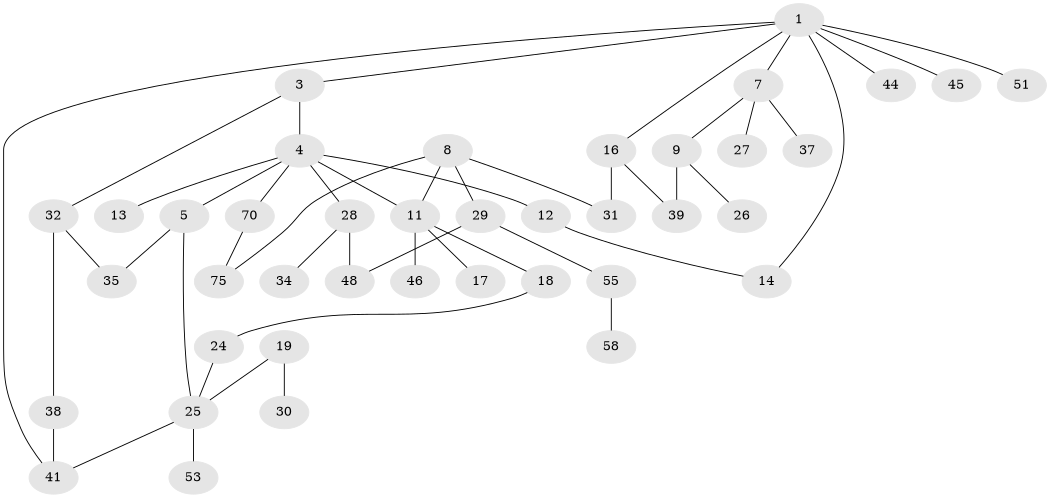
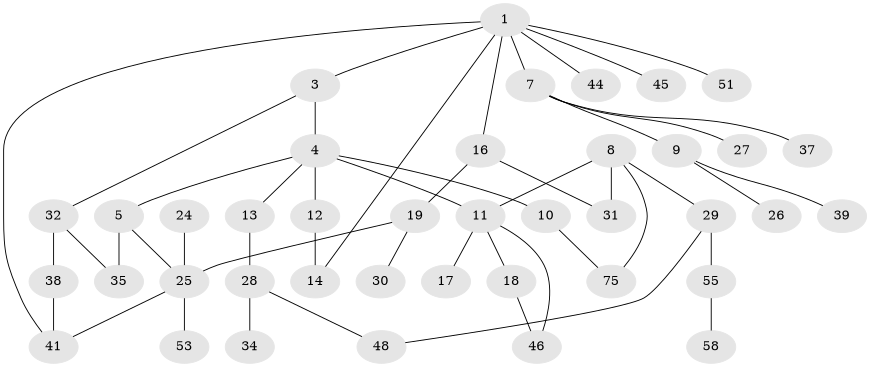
(325, 183) -> (250, 249)
(644, 183) -> (446, 185)
(250, 216) -> (546, 216)
(382, 314) -> (524, 314)
